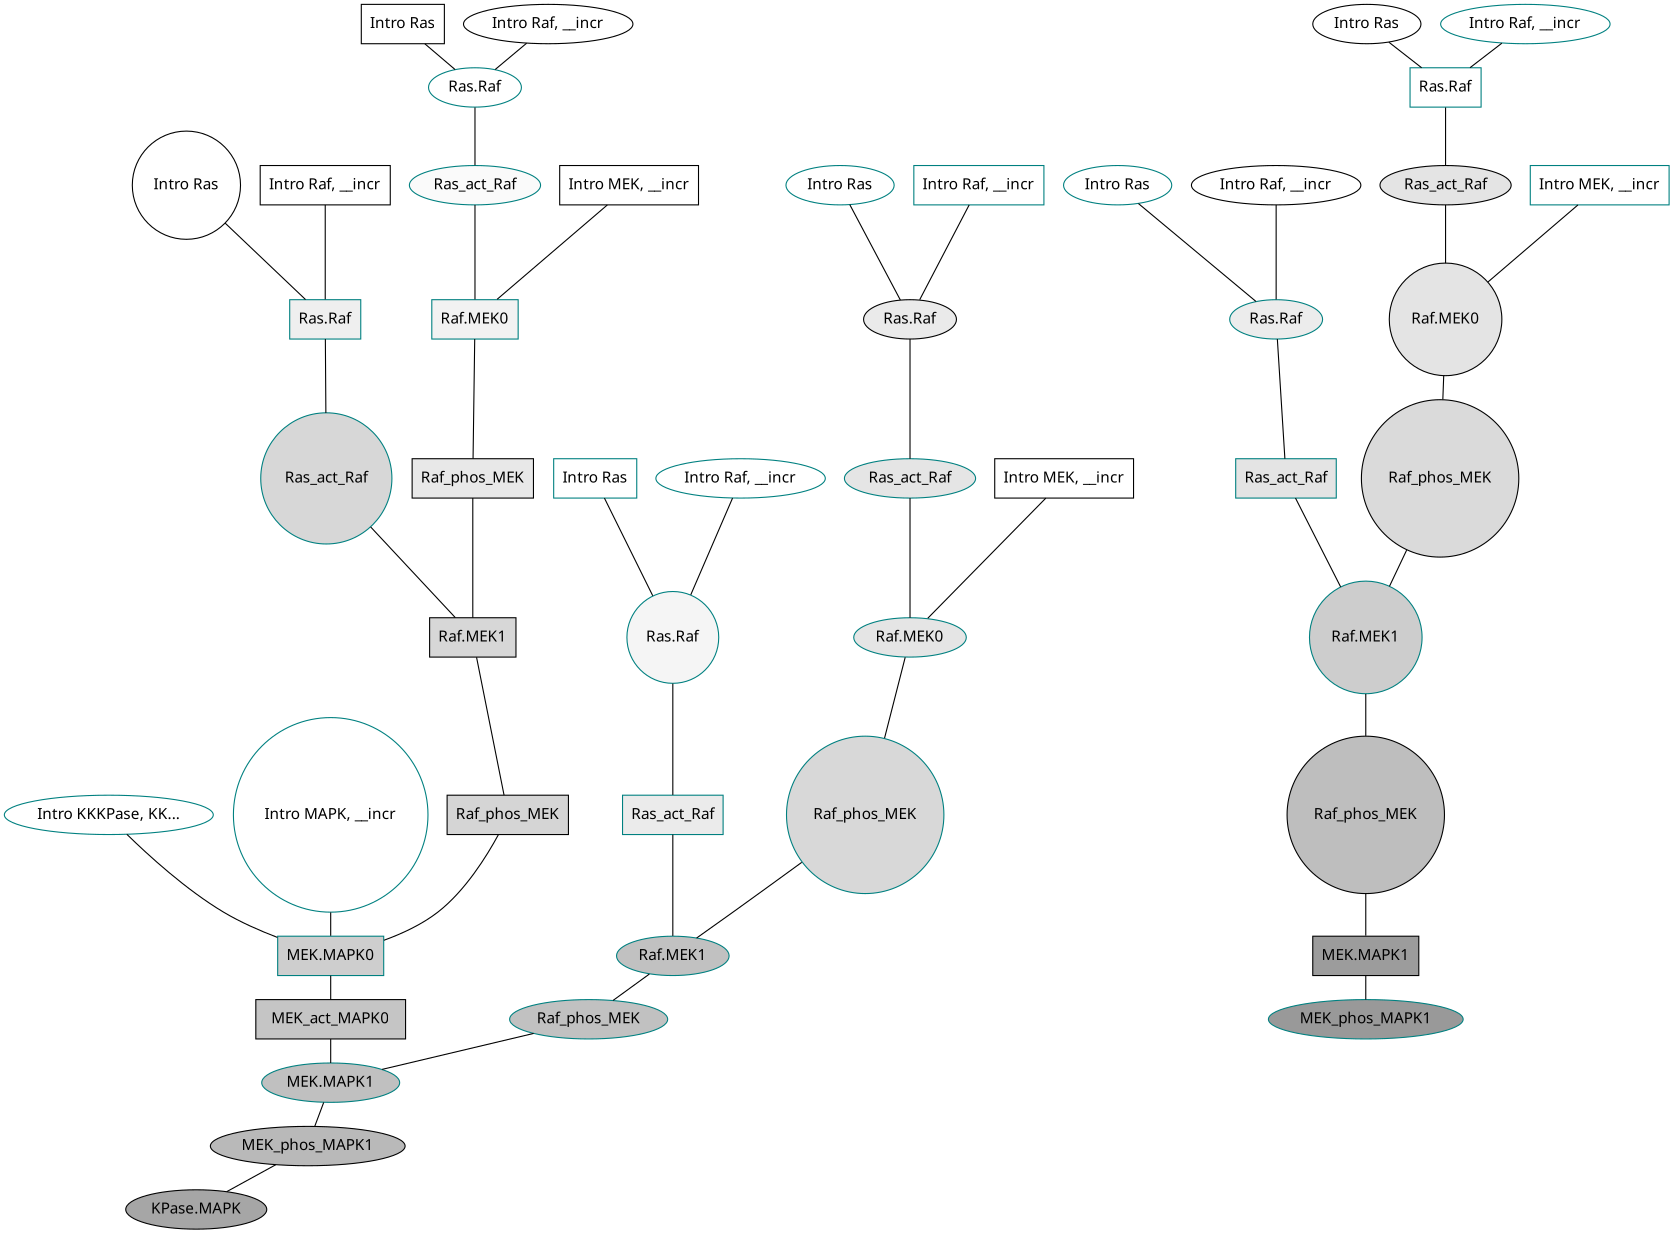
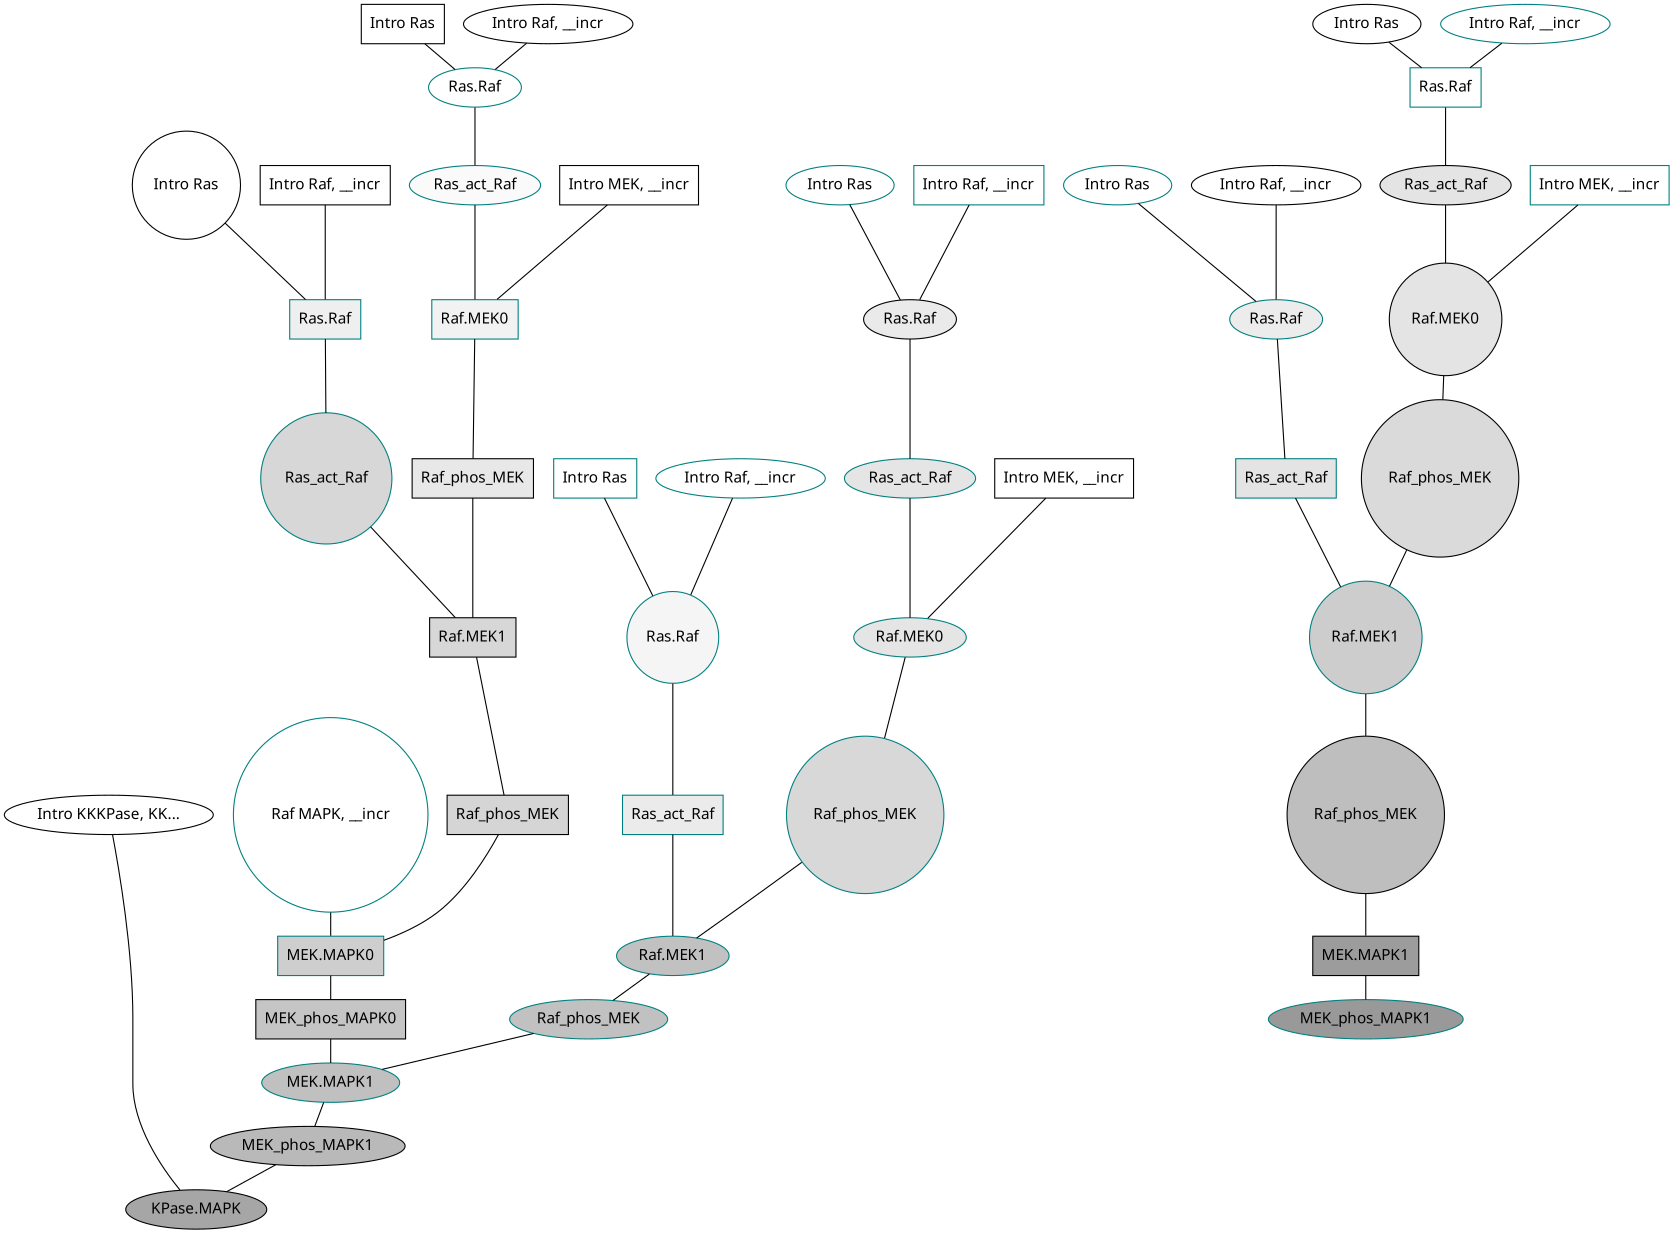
(109, 815) -> (109, 815)
(331, 815) -> (331, 815)
(197, 894) -> (133, 1018)
(331, 1019) -> (331, 1019)
